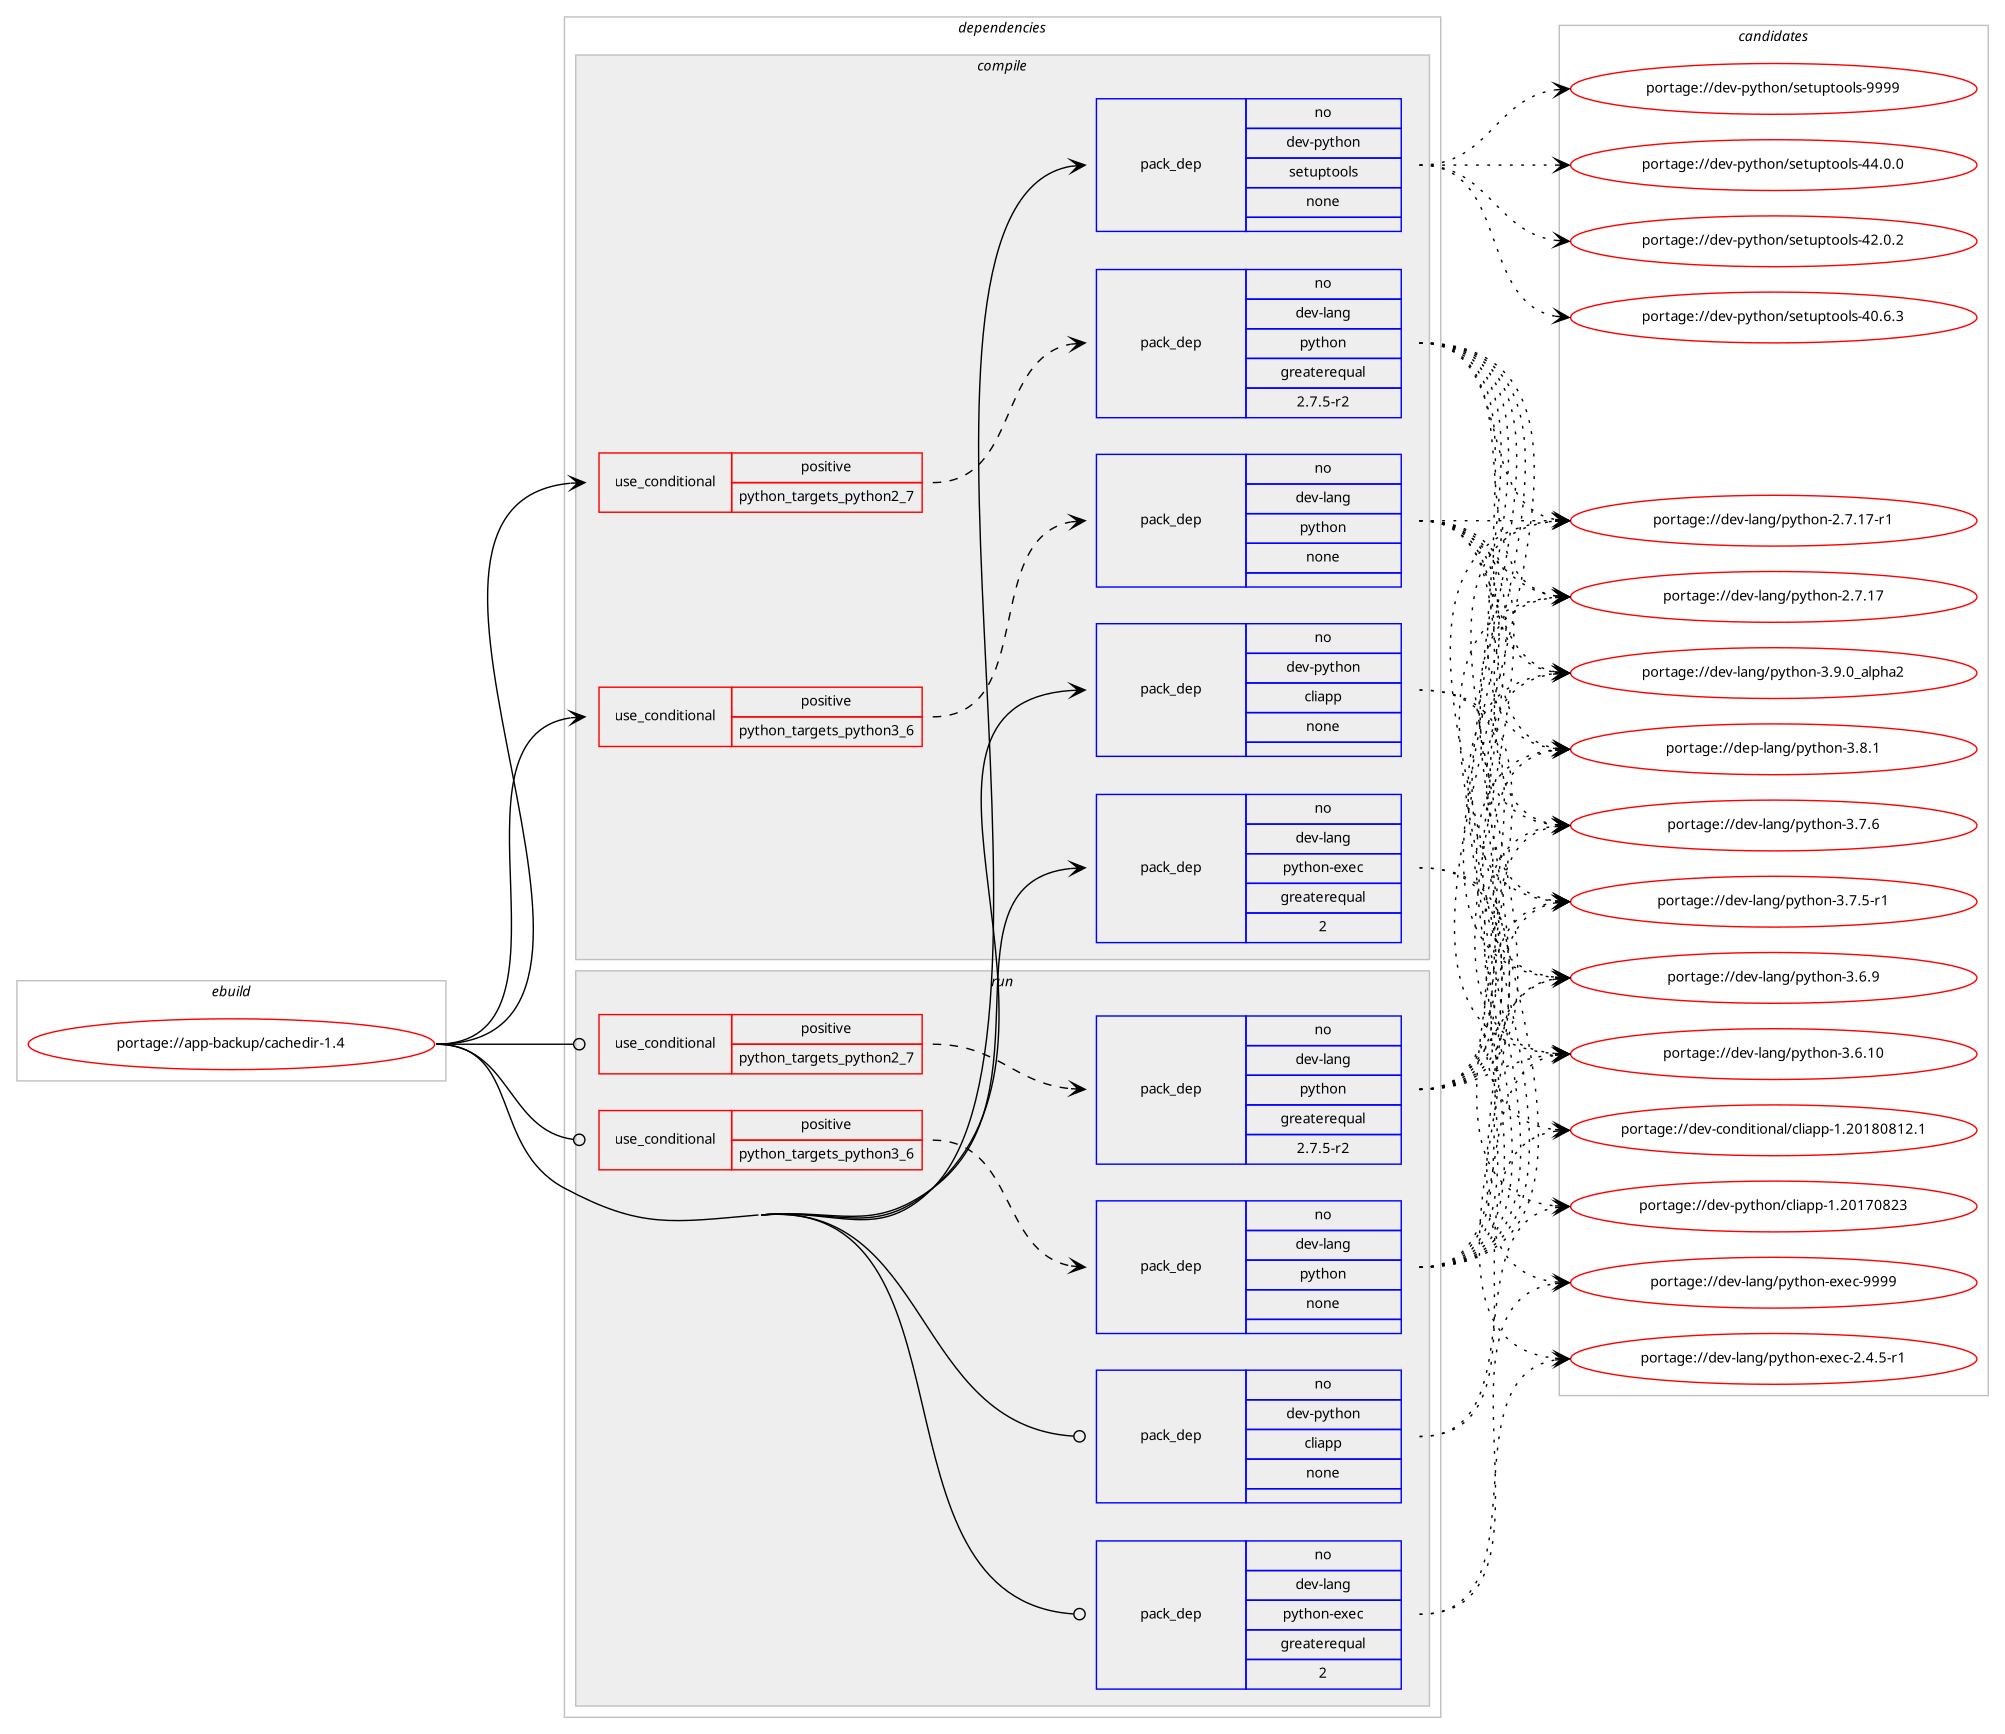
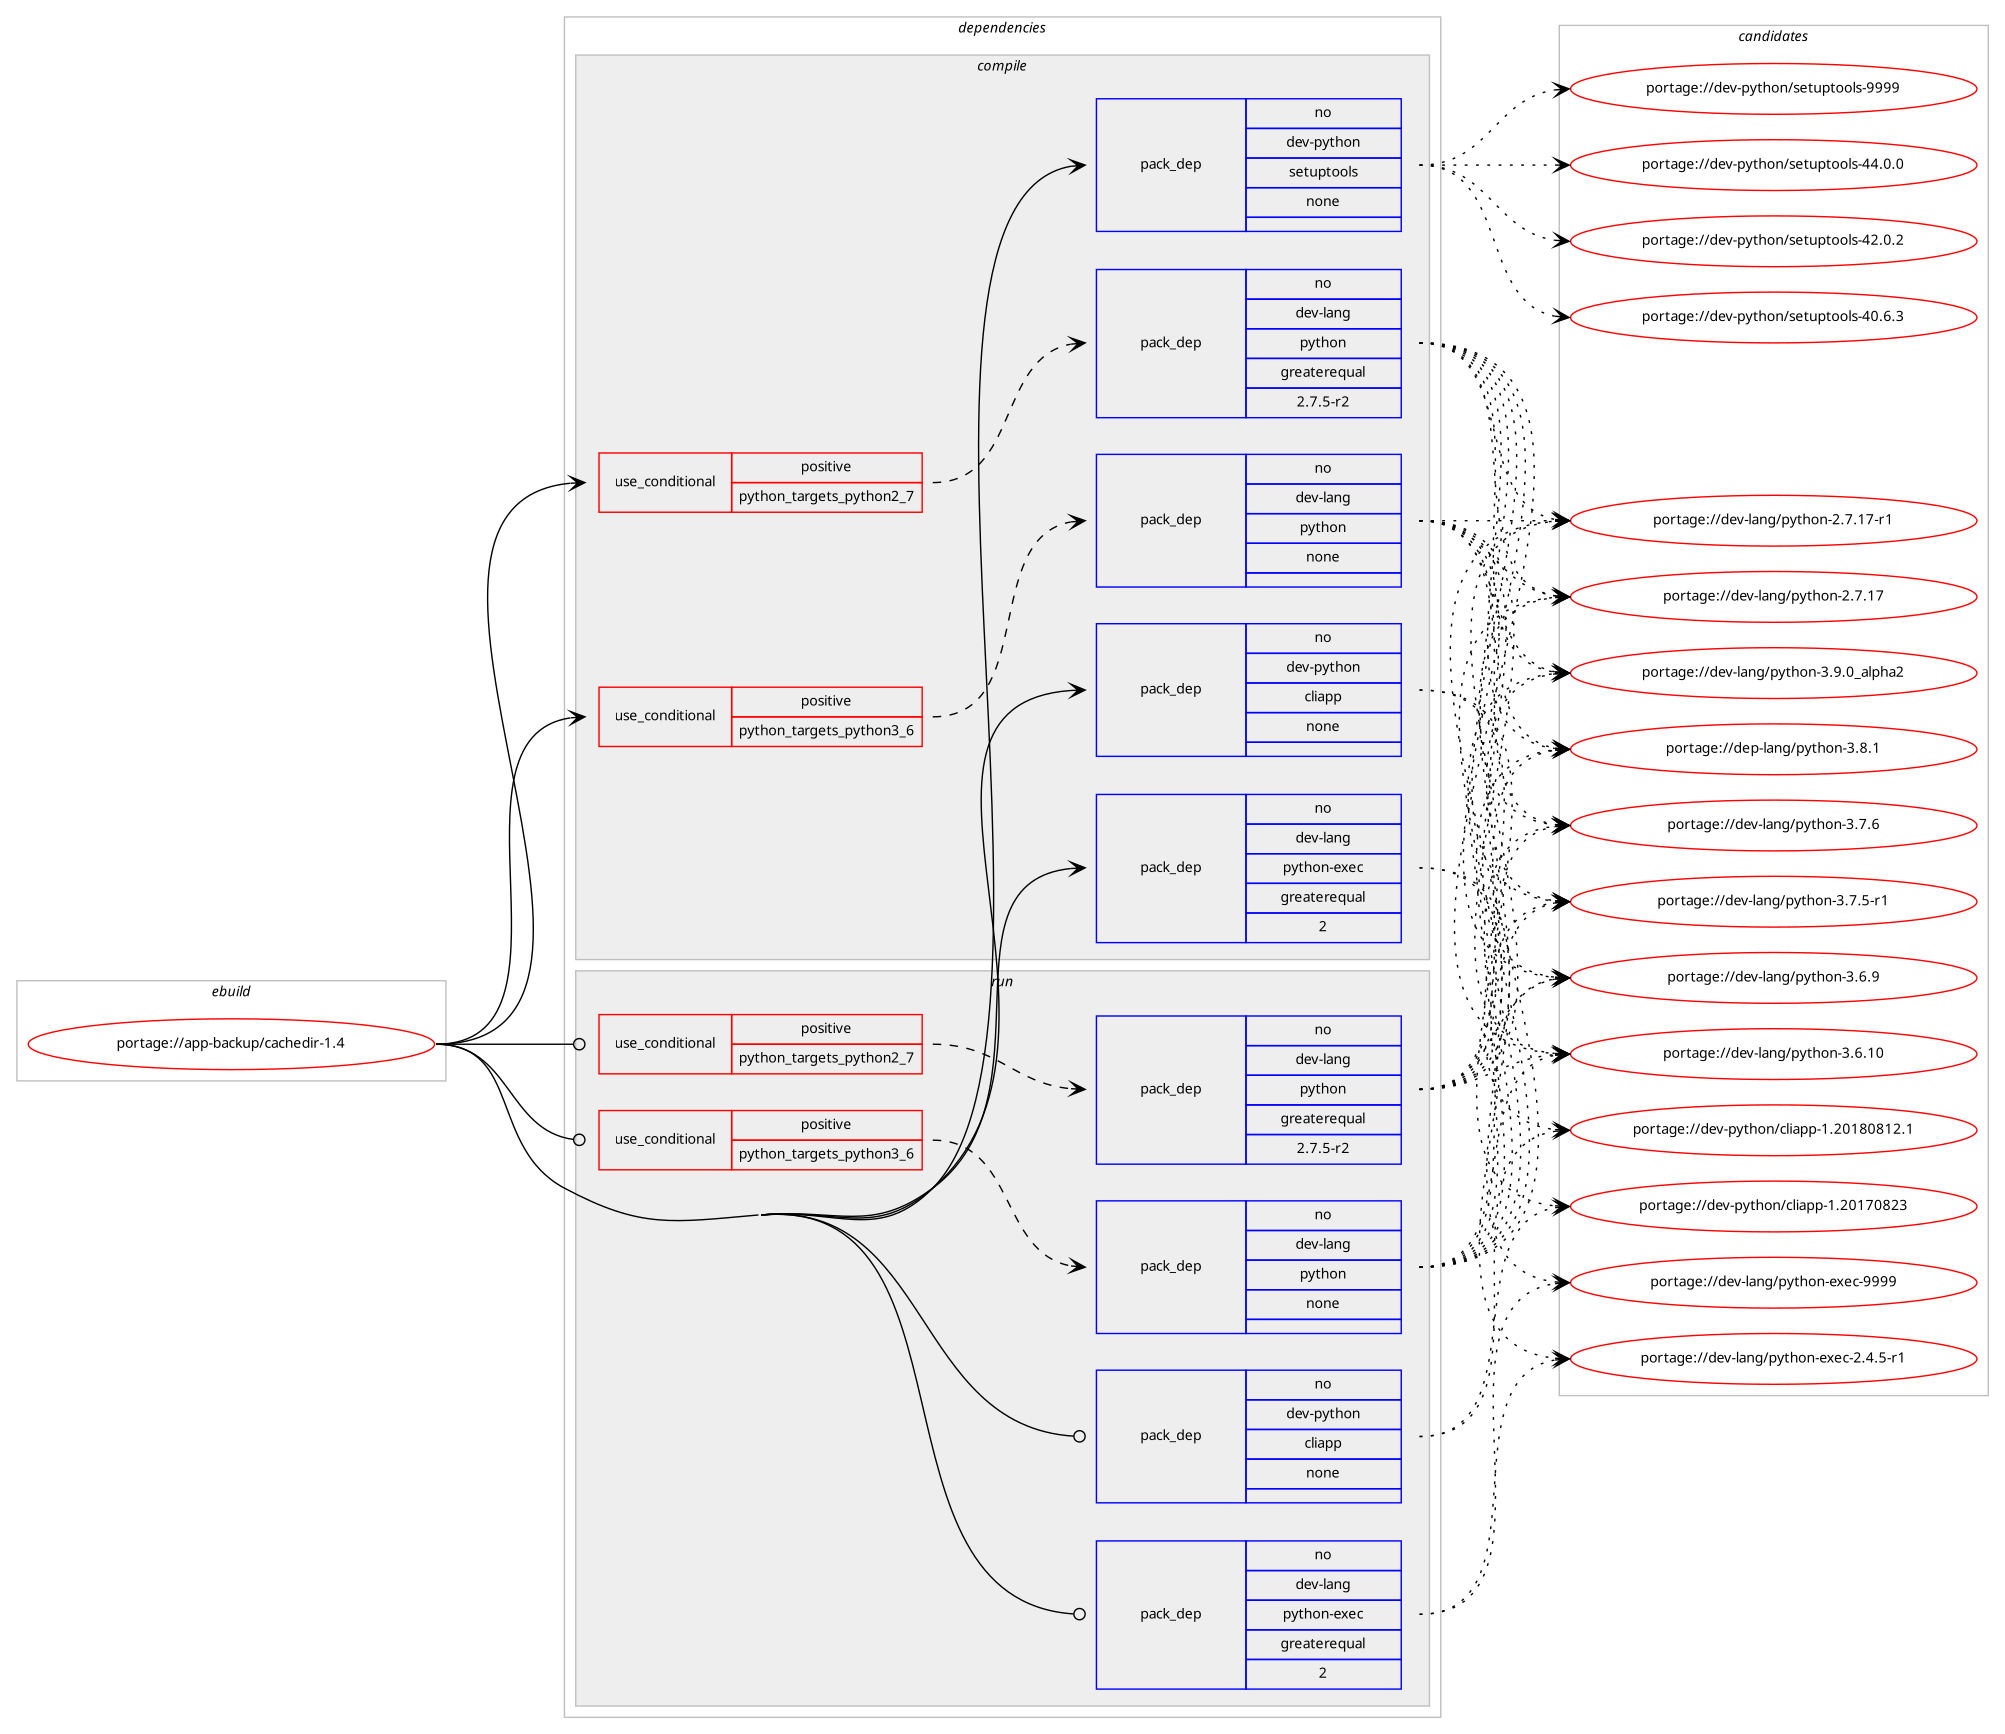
(1774, 1130) -> (1774, 1130)
